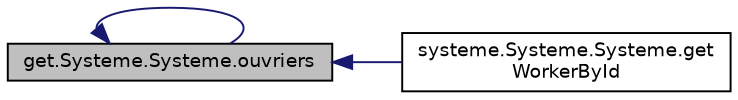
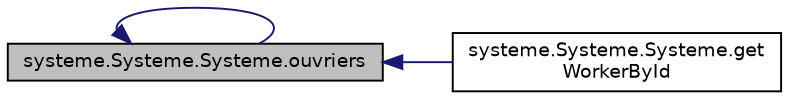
(170, 62) -> (195, 62)
